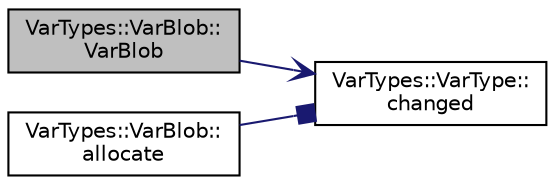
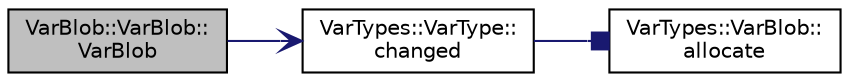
(124, 41) -> (118, 41)
(267, 121) -> (560, 41)
